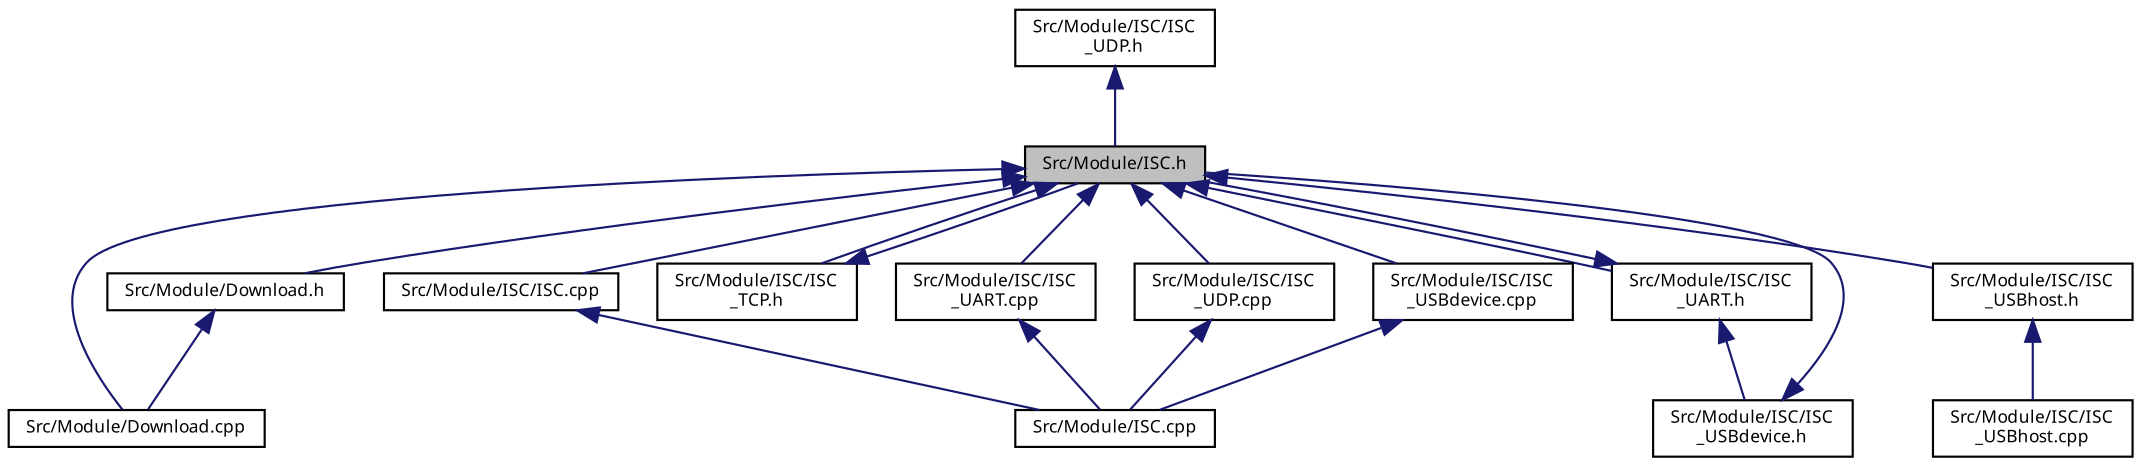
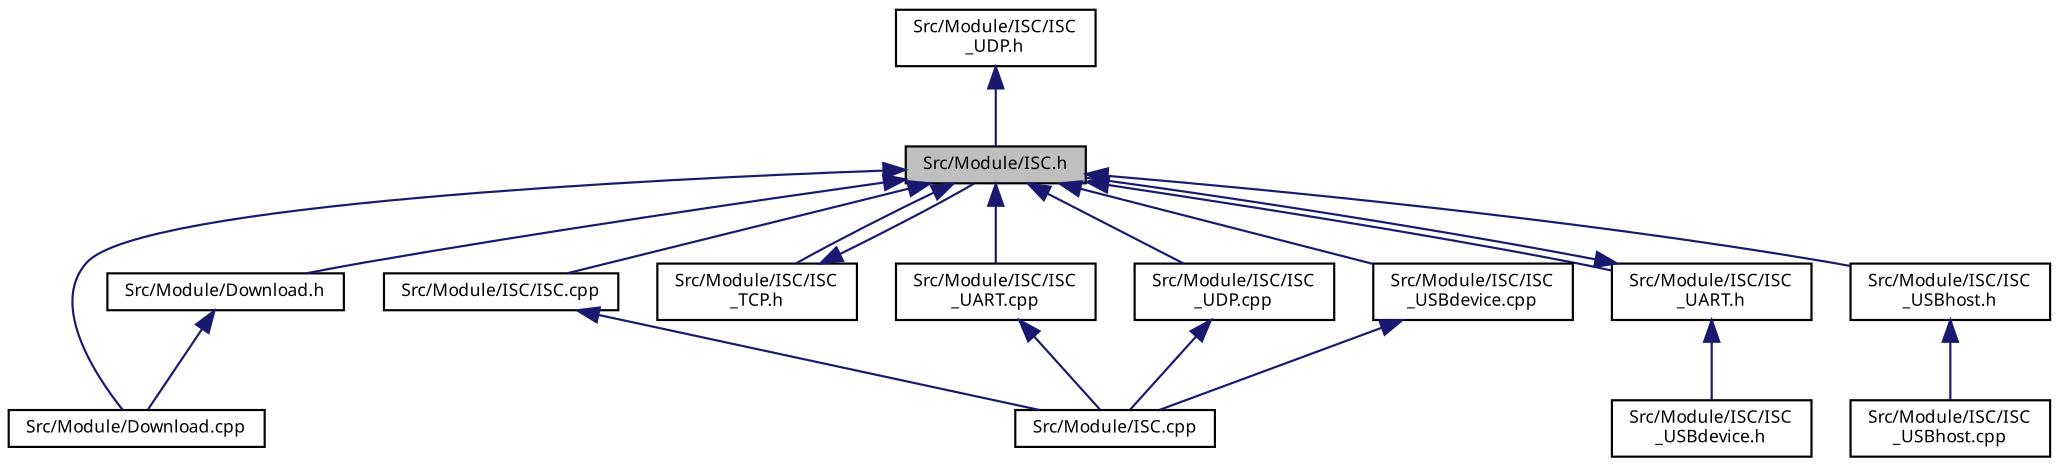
(1590, 207) -> none
